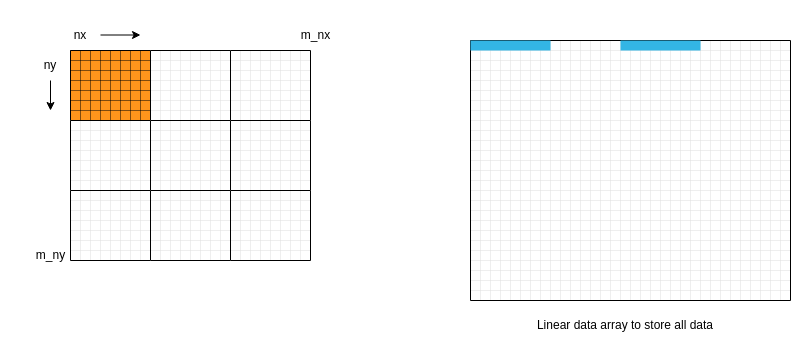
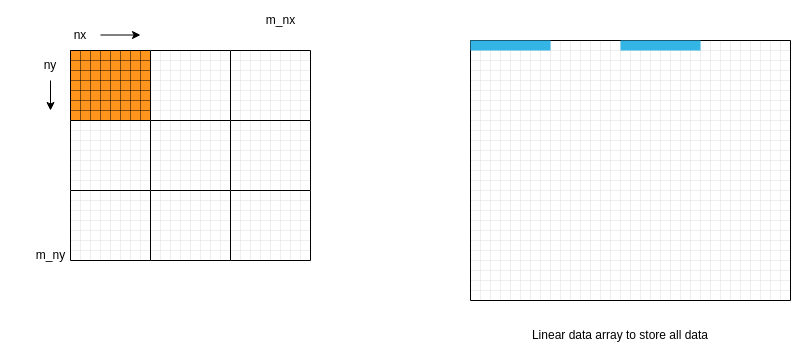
(316, 36) -> (281, 21)
(626, 326) -> (621, 336)
